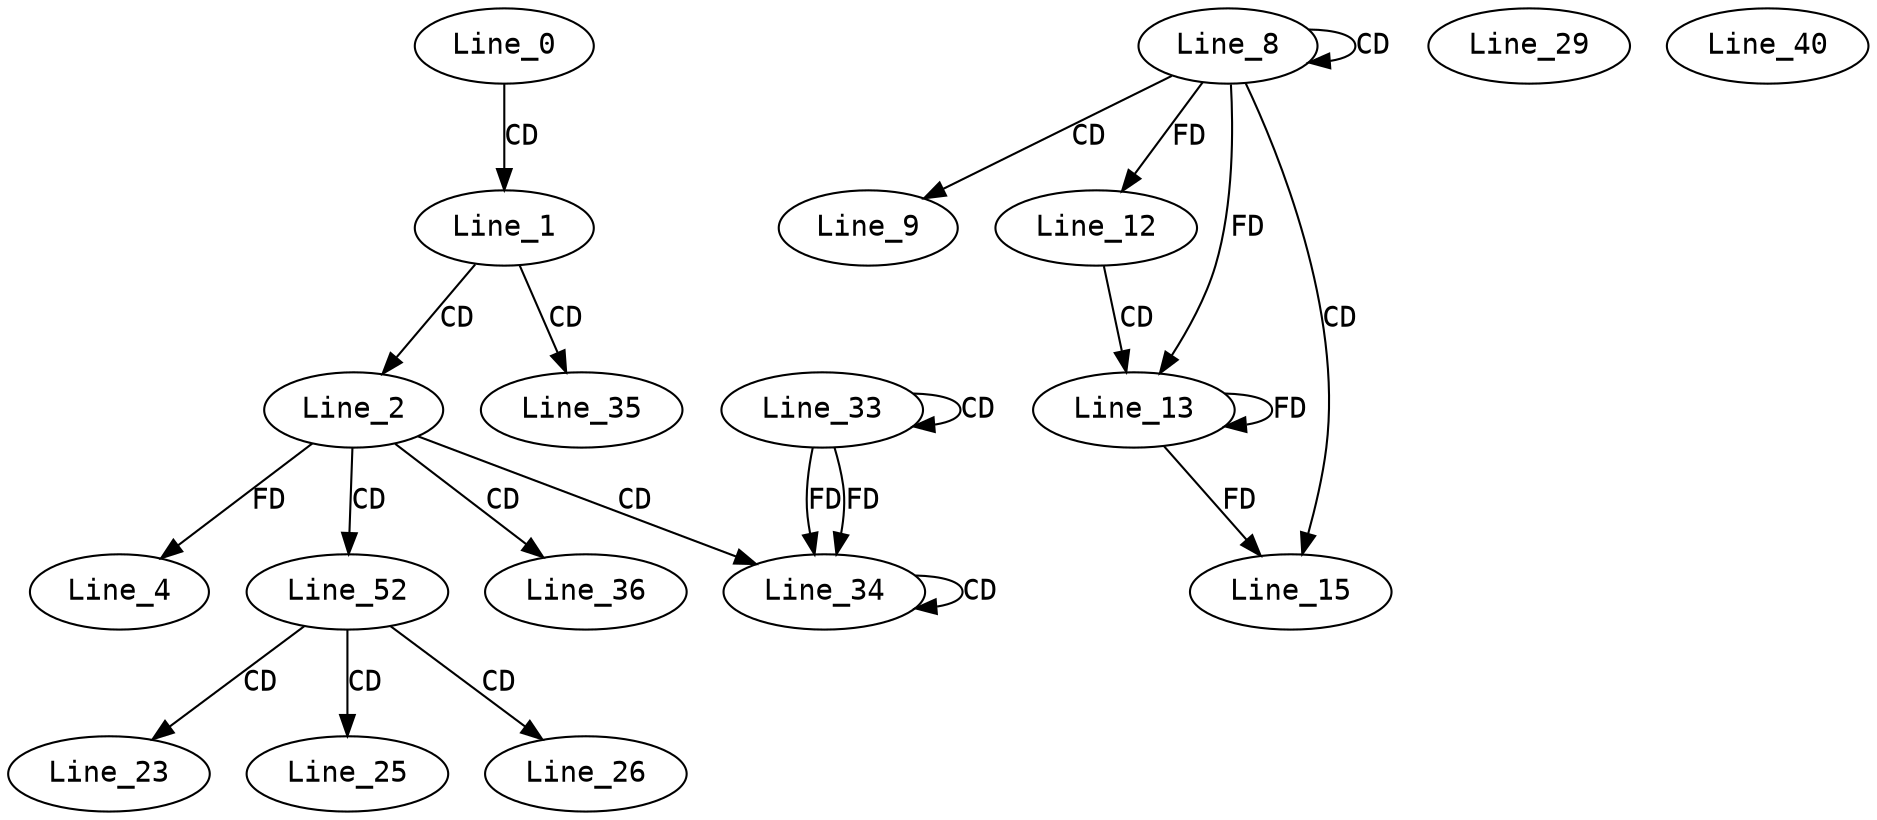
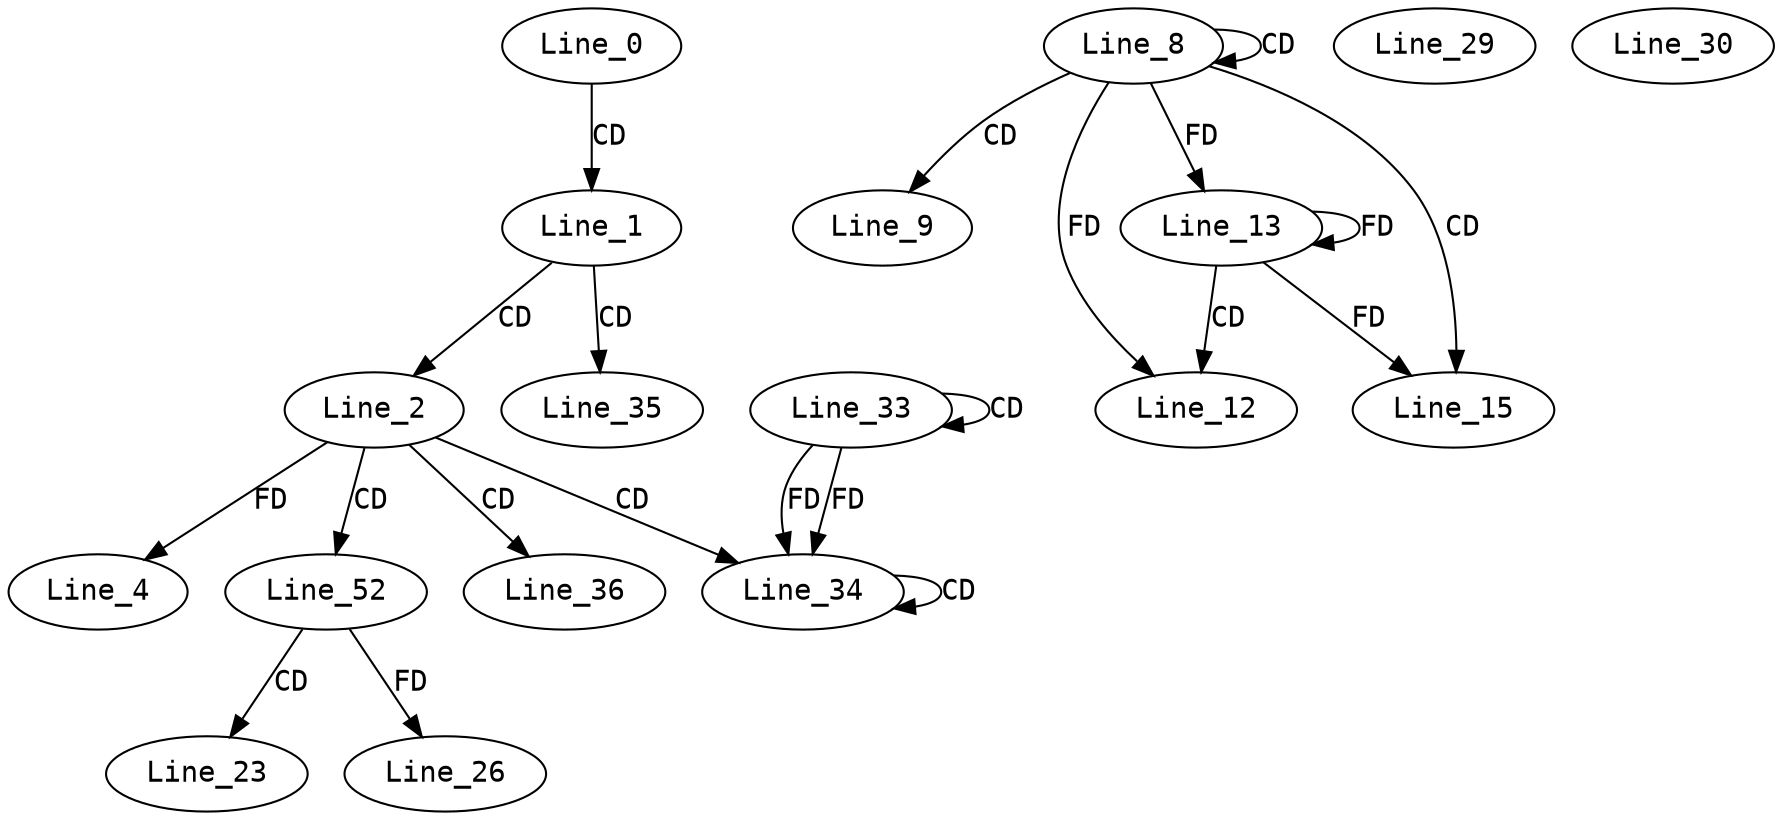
(1768, 46) -> (1673, 46)
(1113, 308) -> (1210, 308)
(499, 683) -> (411, 683)
(347, 774) -> none
